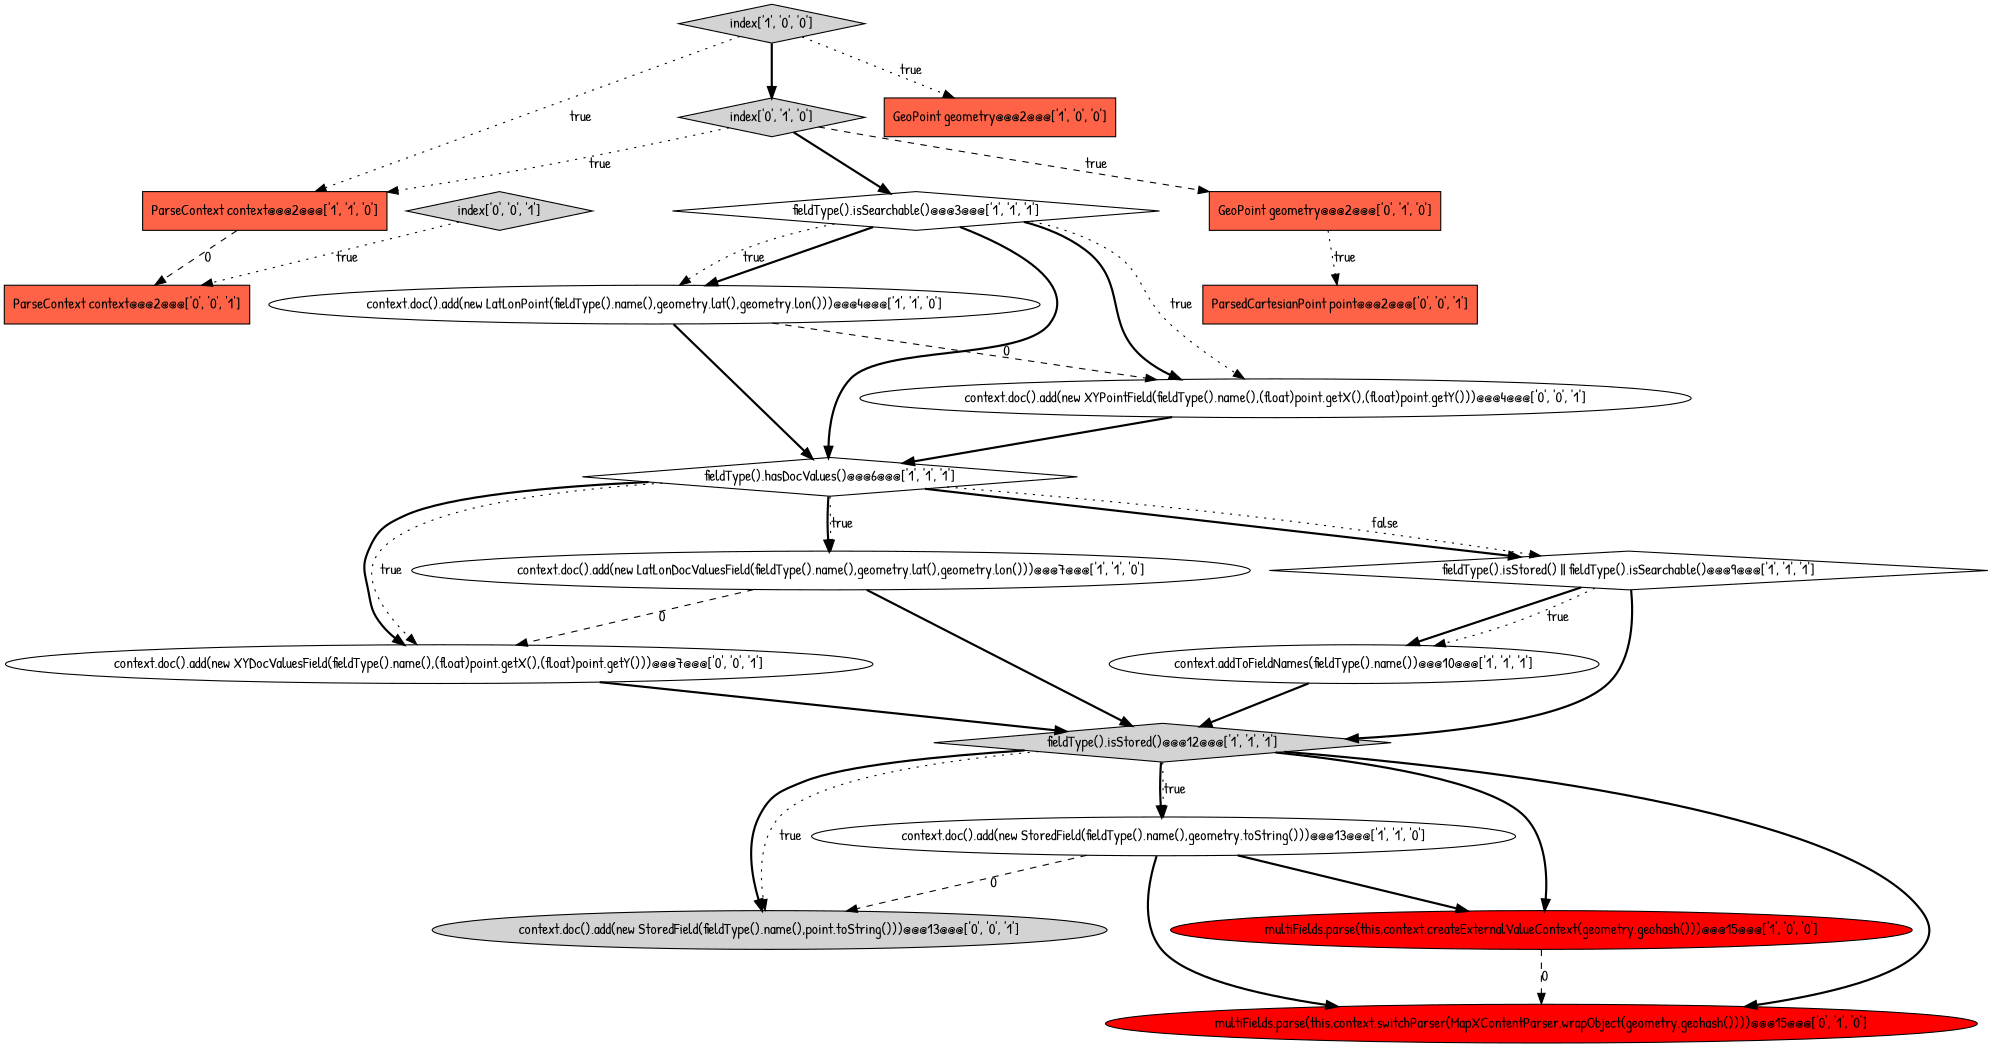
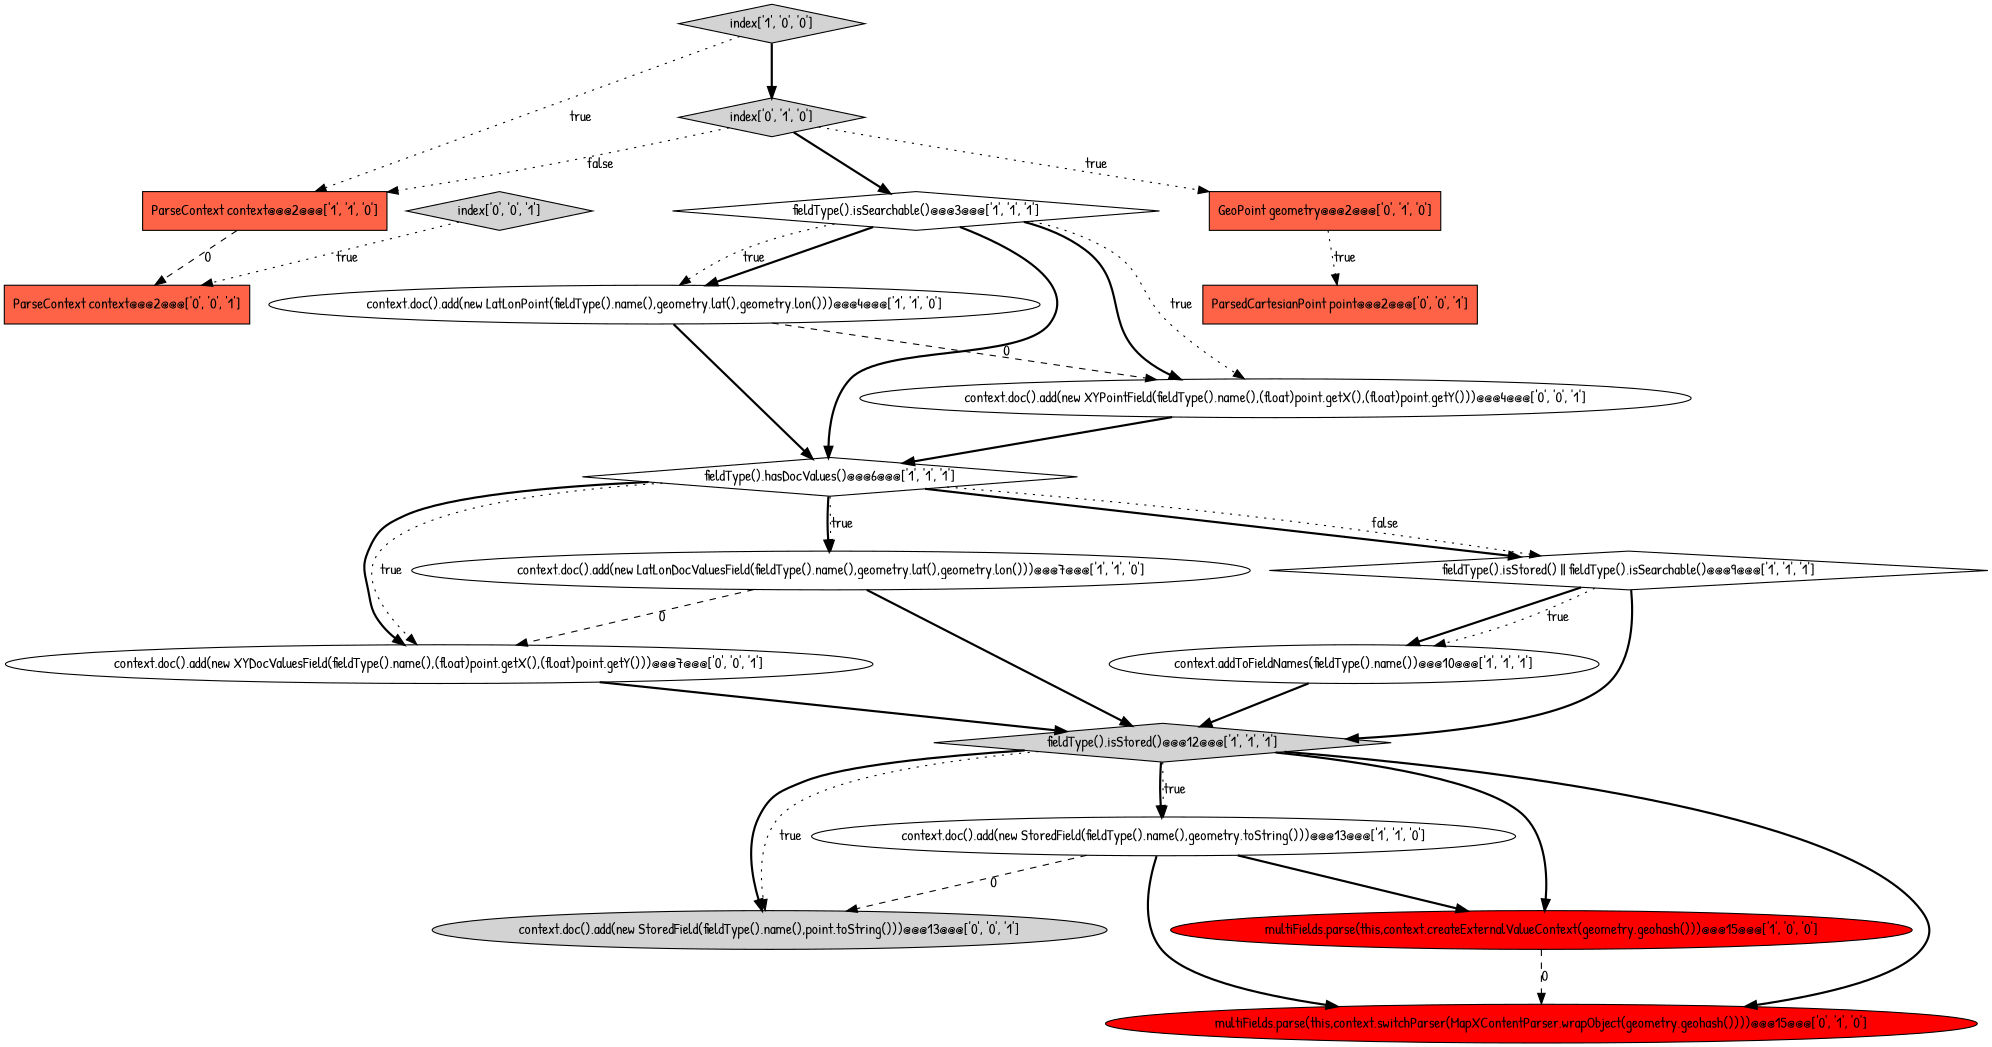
(1000, 117) -> none
(1008, 159) -> (1008, 159)
(600, 164) -> (600, 164)
